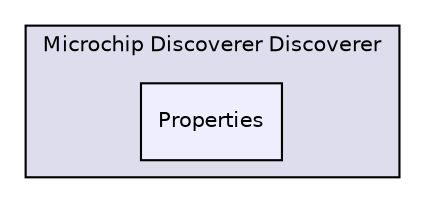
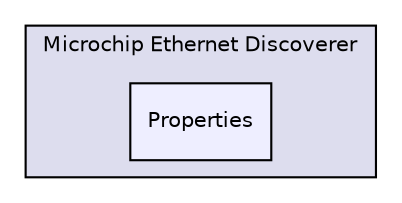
(213, 46) -> (201, 46)
